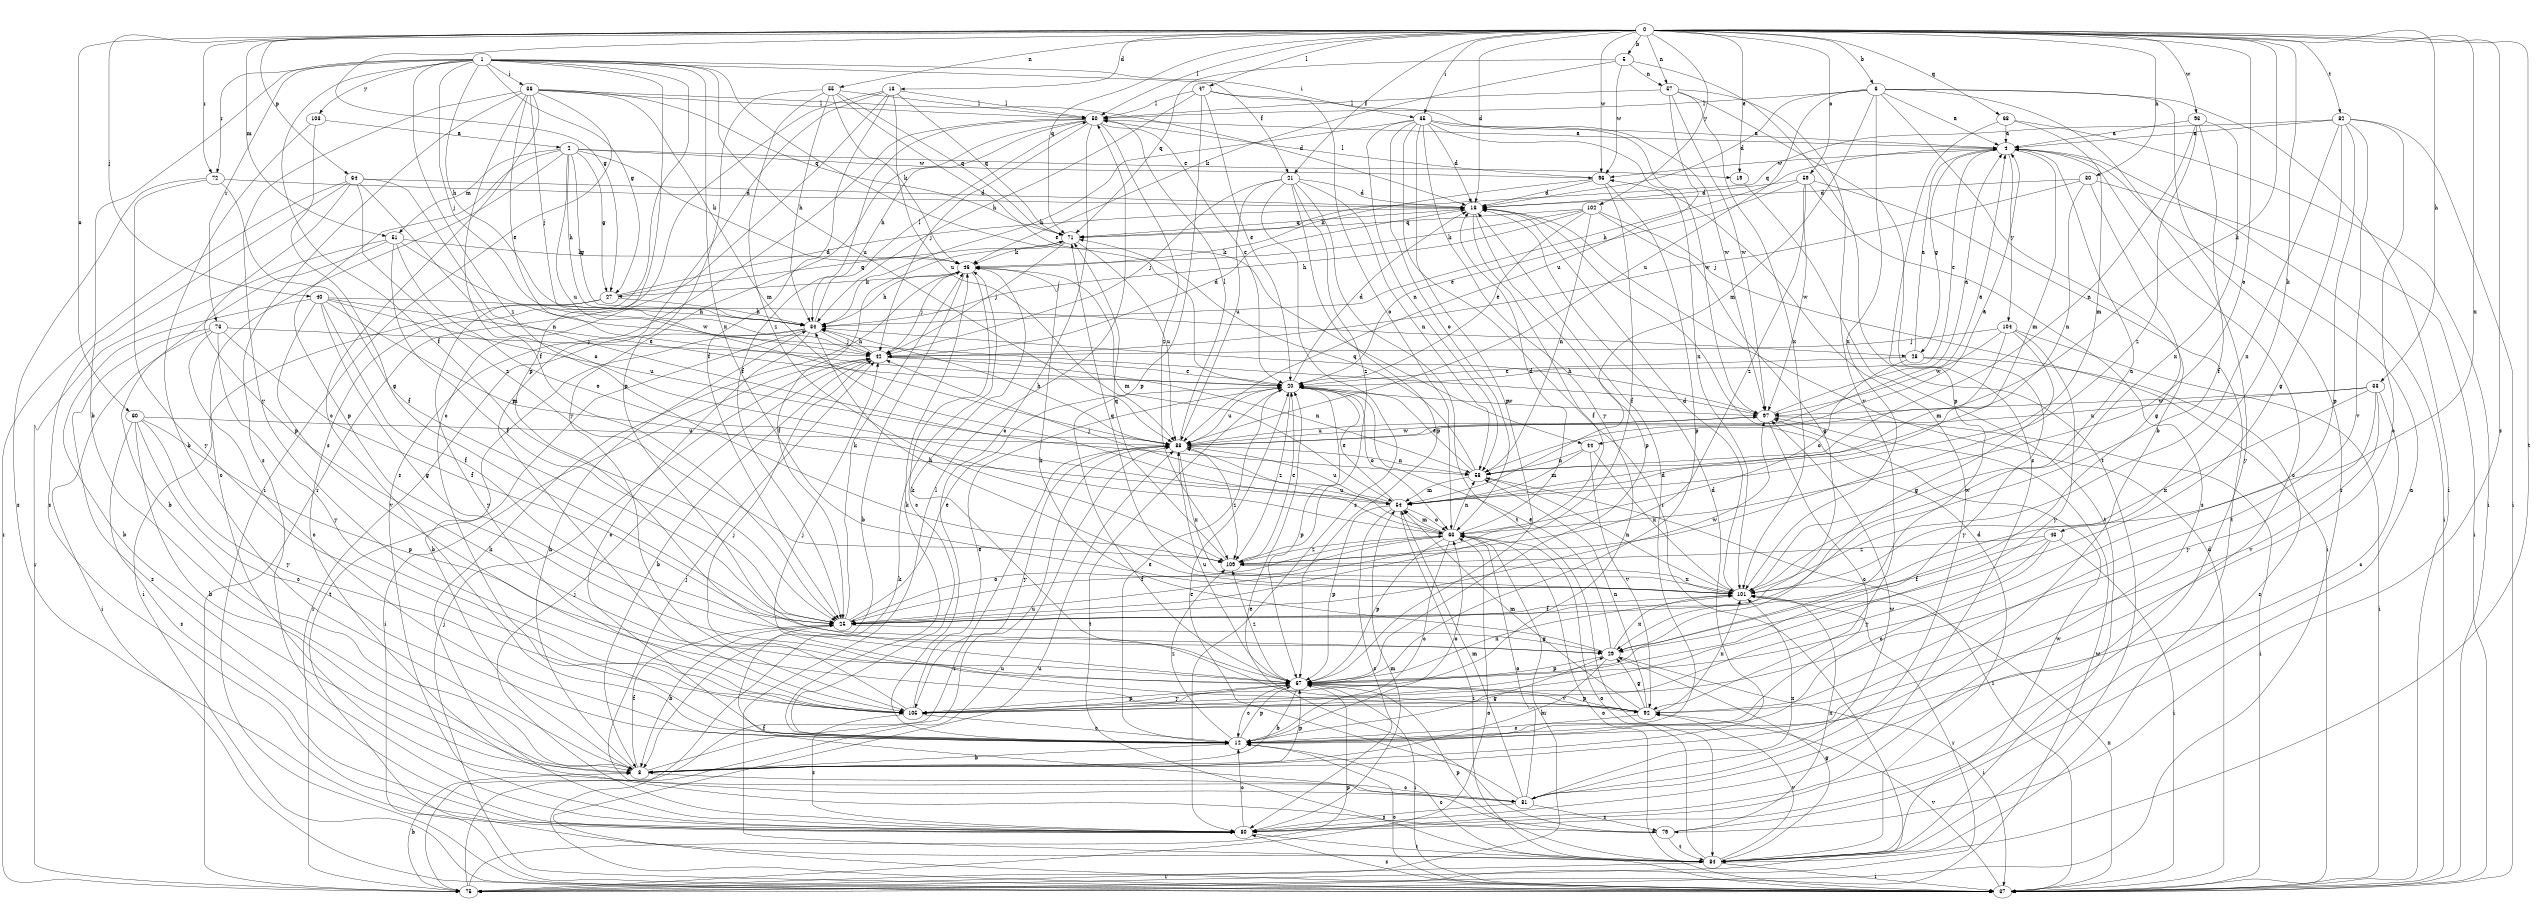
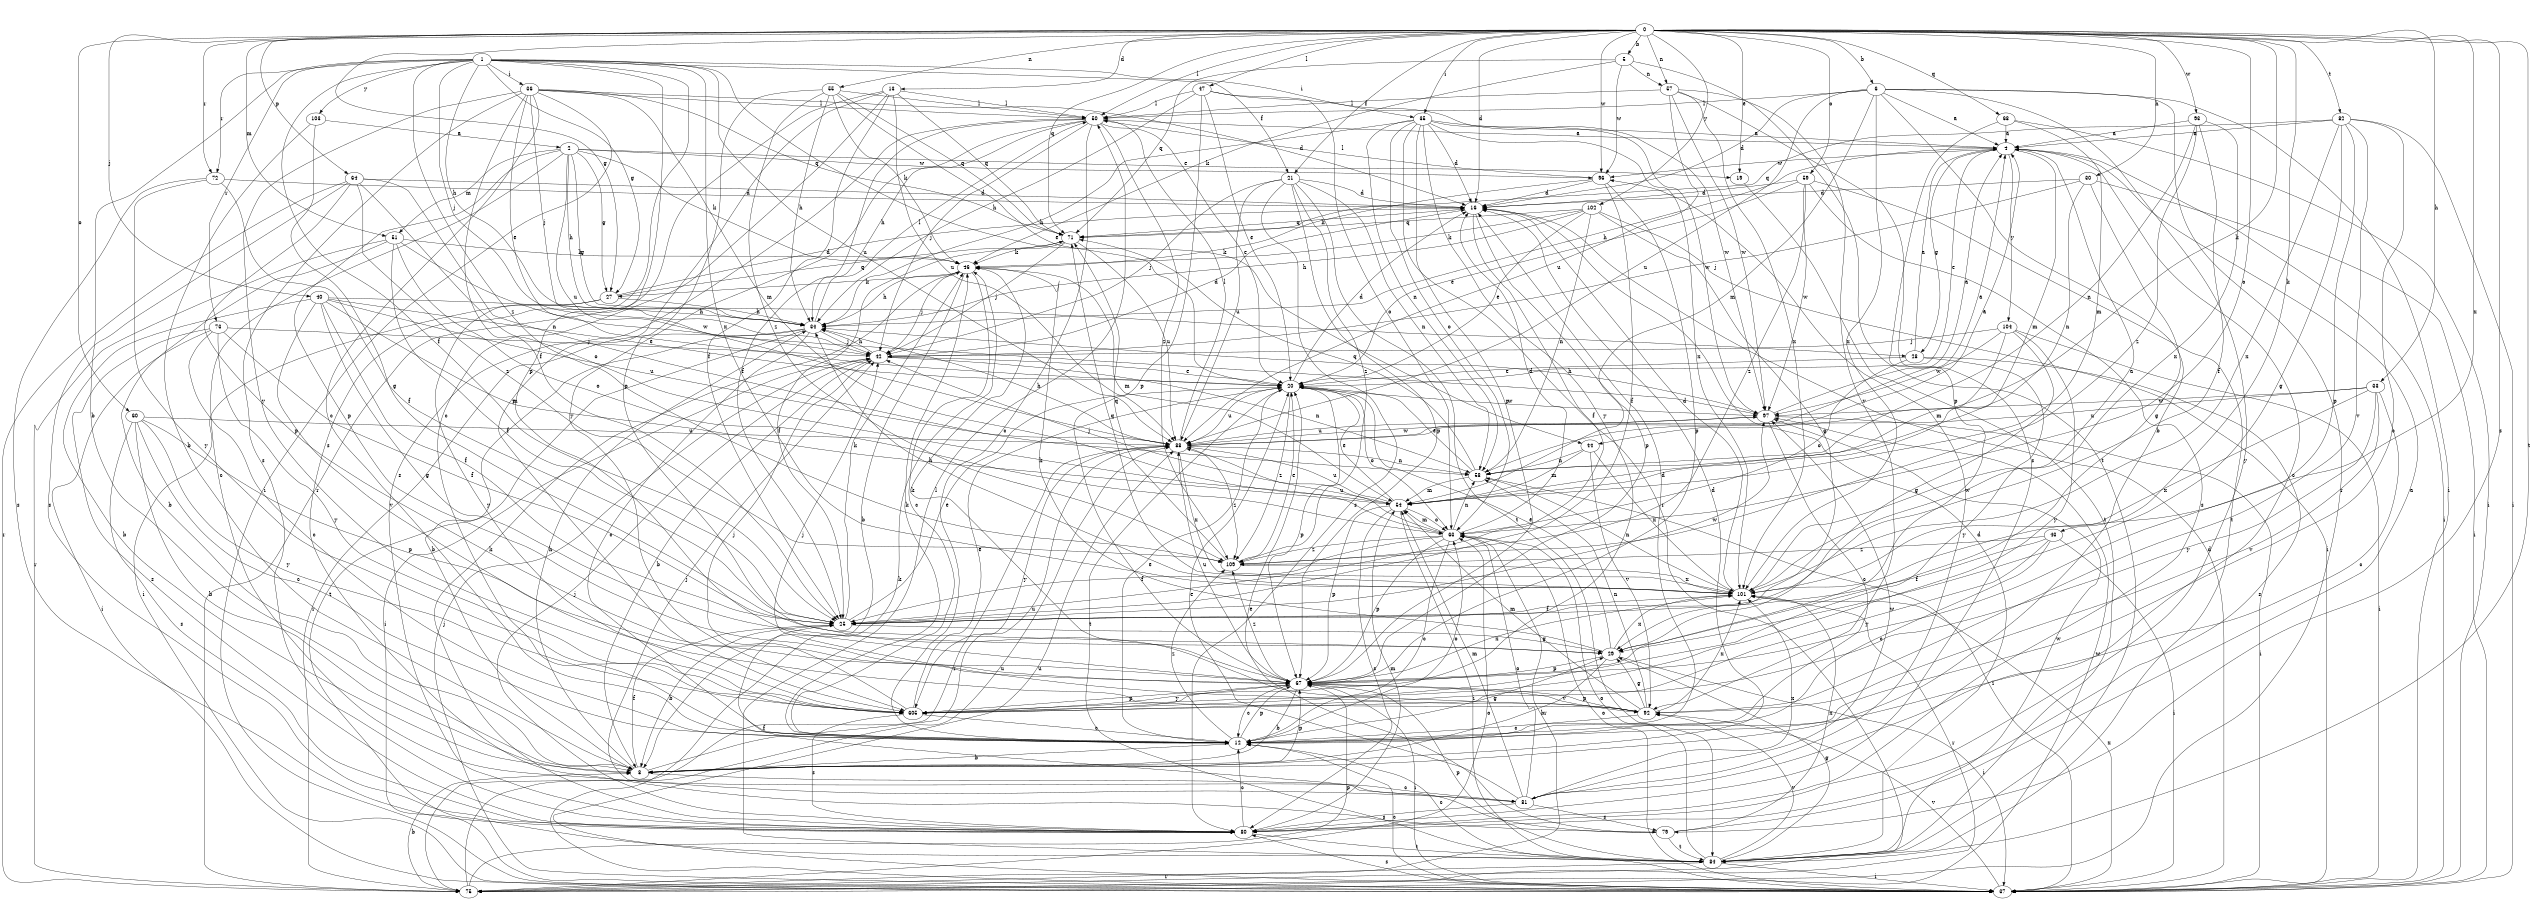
(1113, 575) -> none
(913, 714) -> (913, 714)
